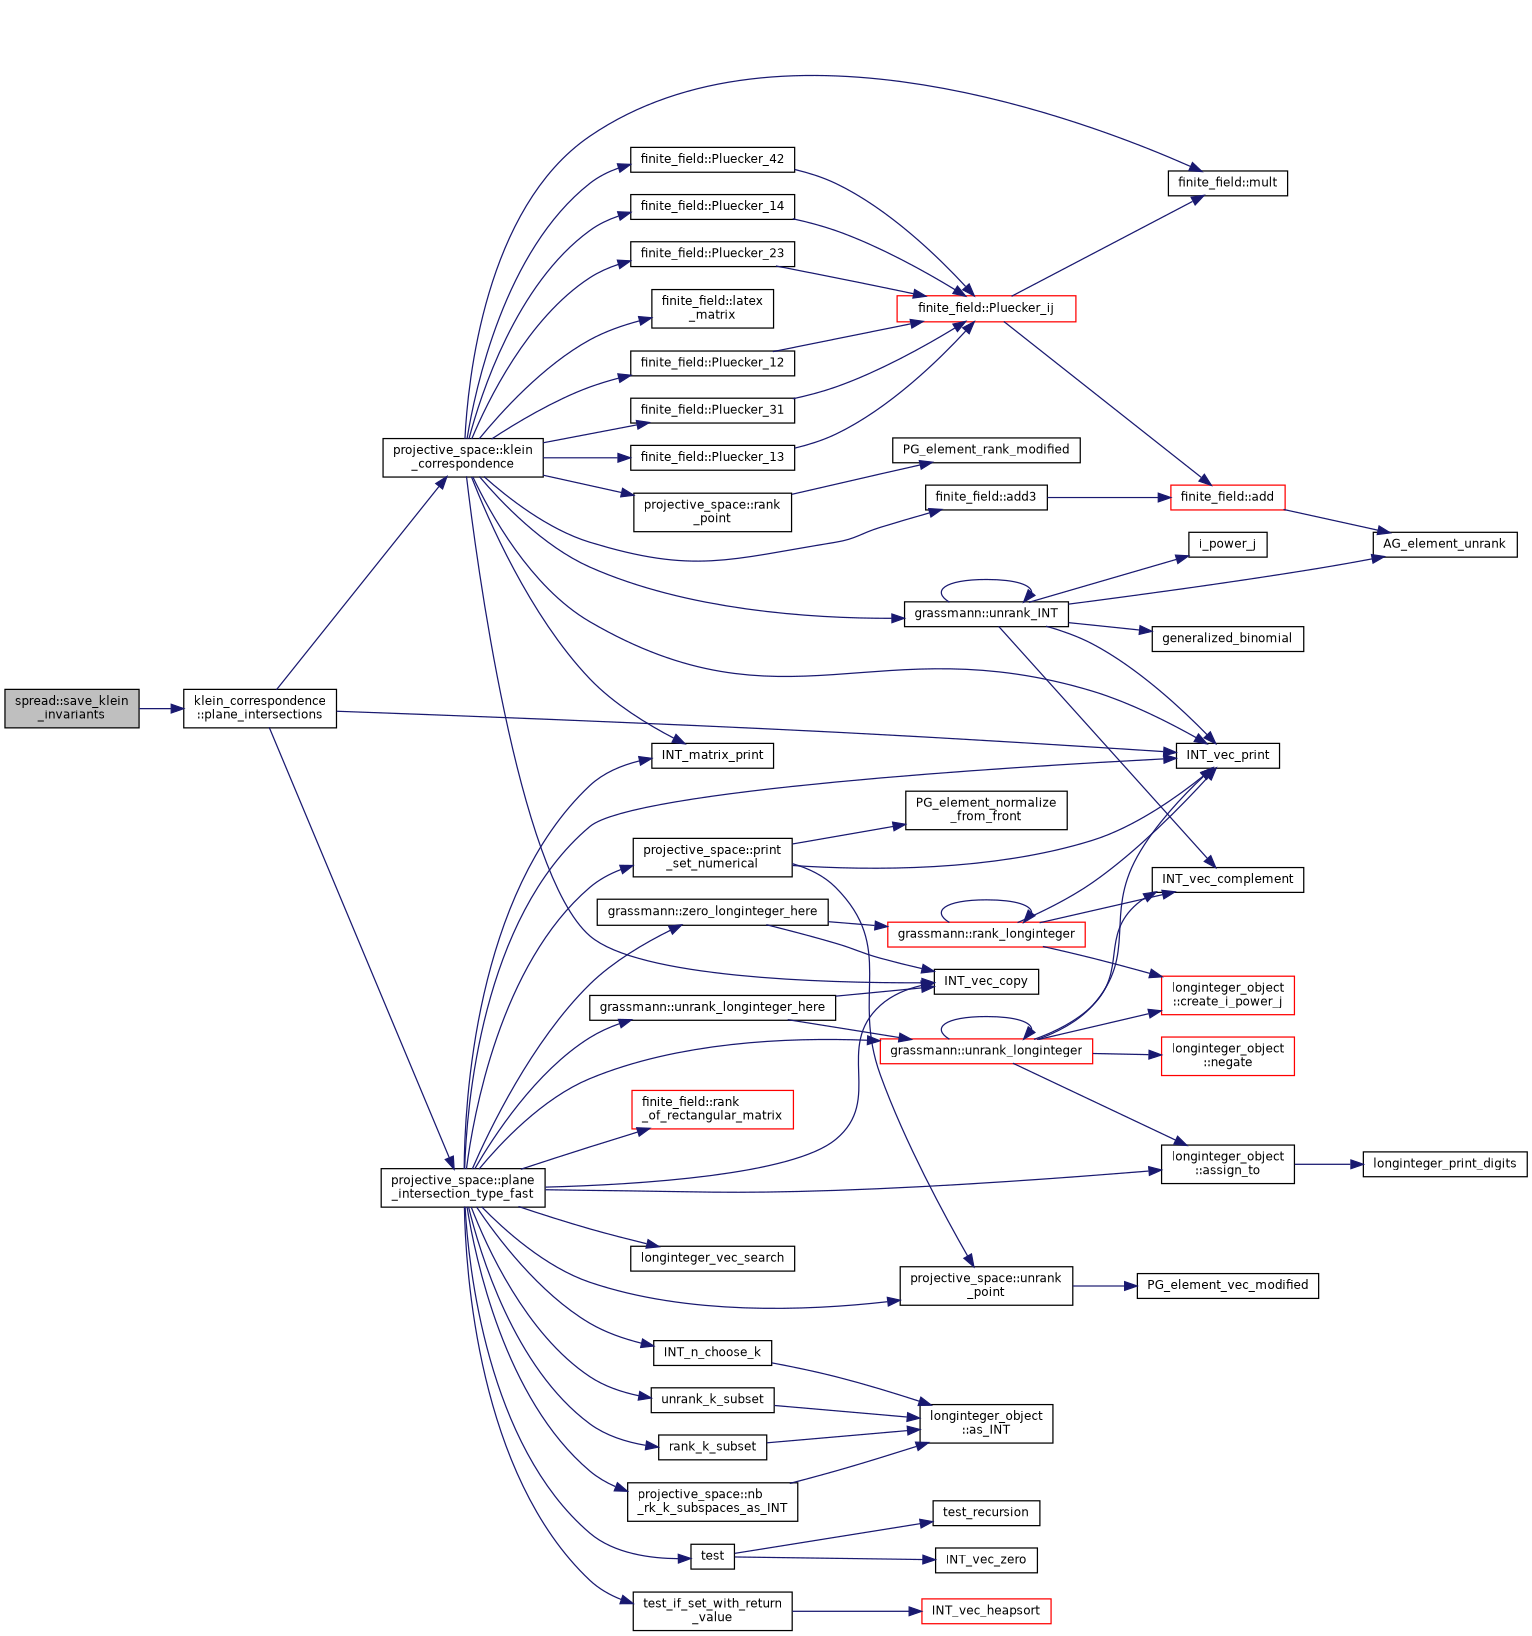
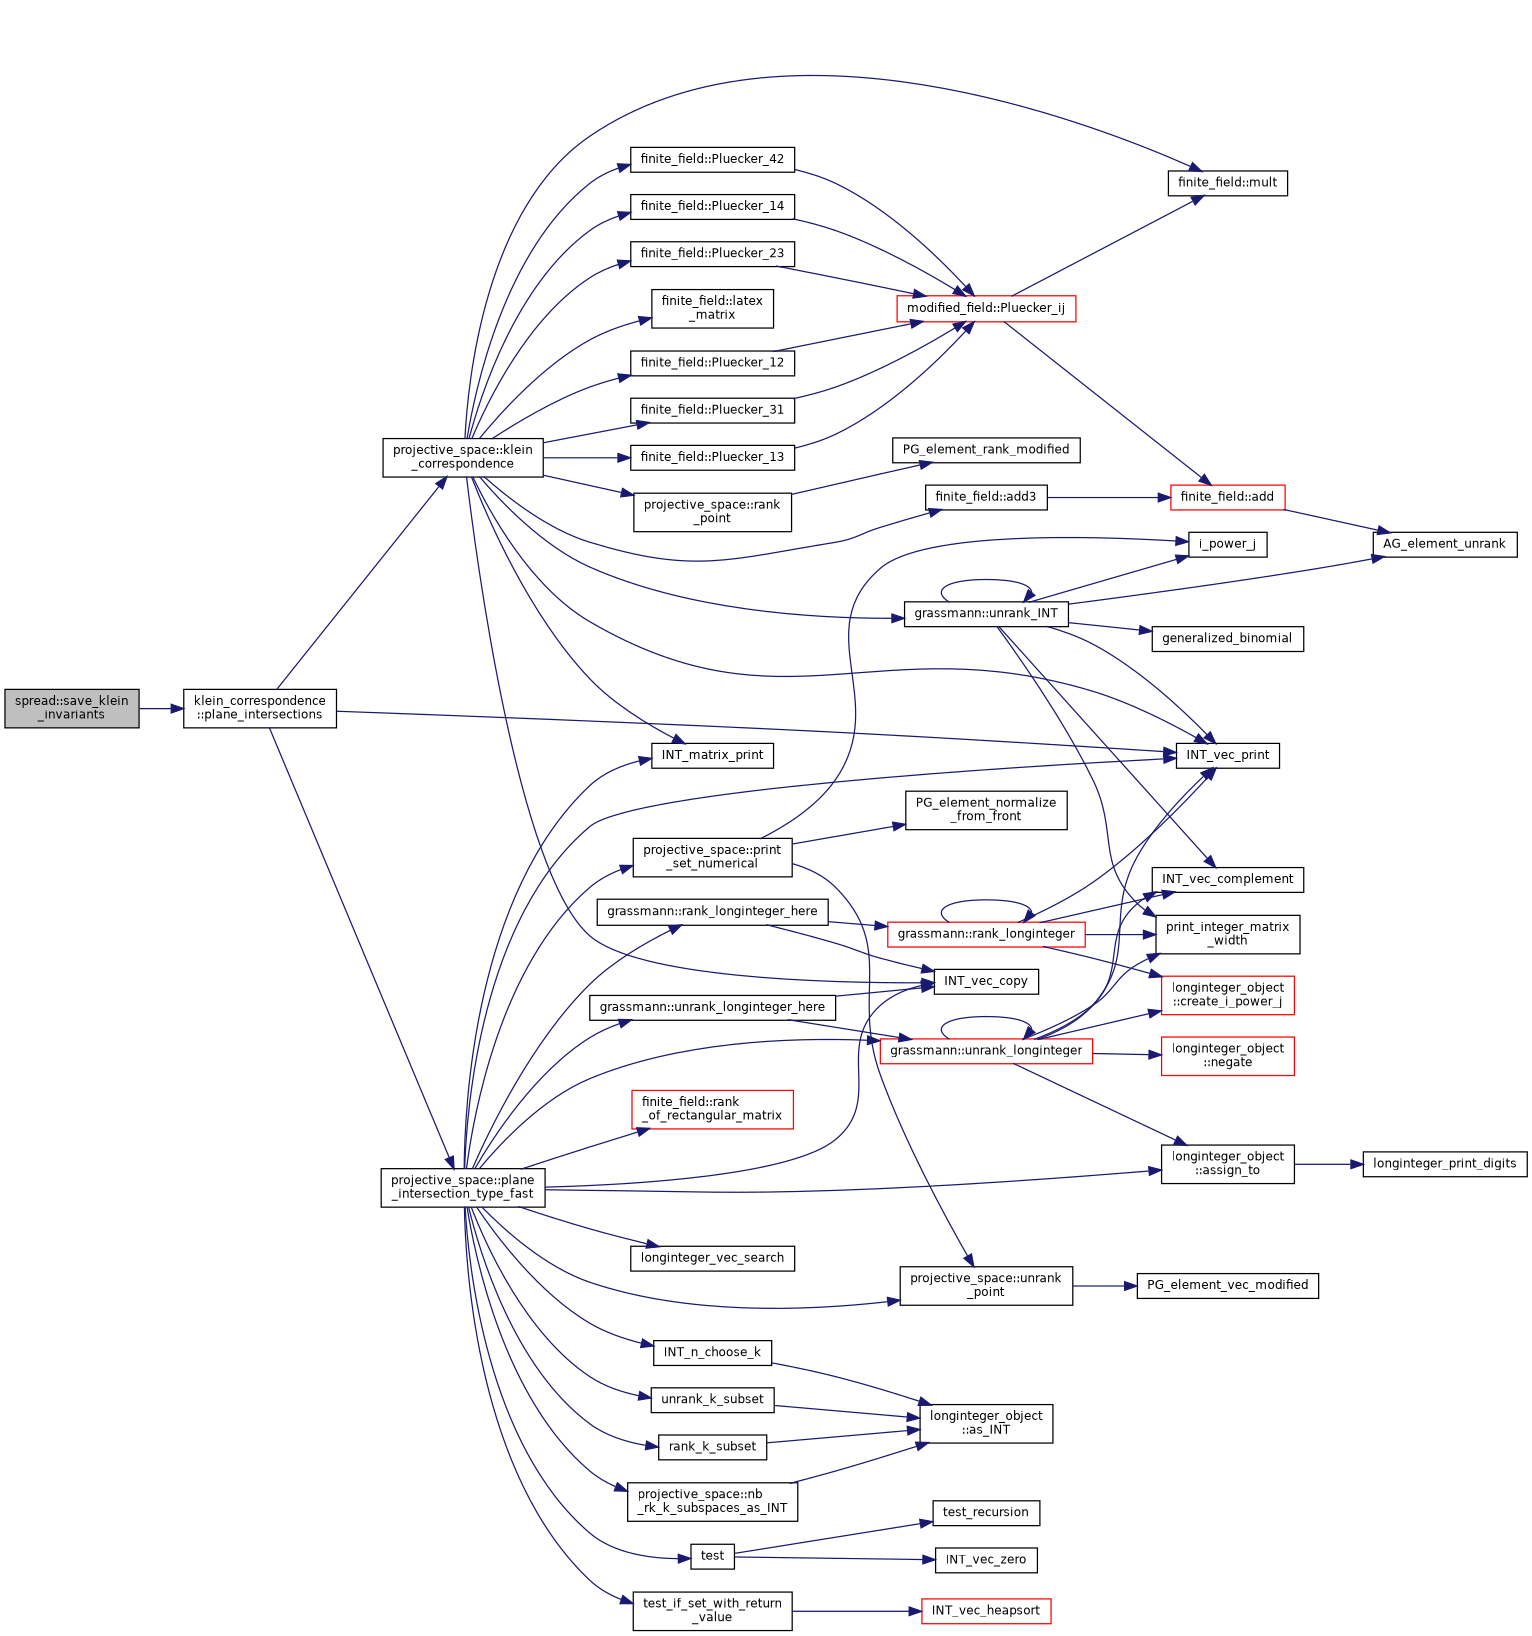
(987, 309) -> (987, 309)
(1008, 859) -> (873, 576)
(713, 912) -> (713, 912)
none -> (1228, 935)
